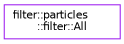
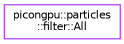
(62, 22) -> (62, 22)
